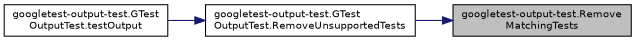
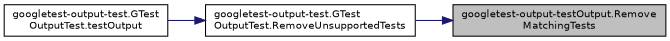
(542, 20) -> (559, 20)
